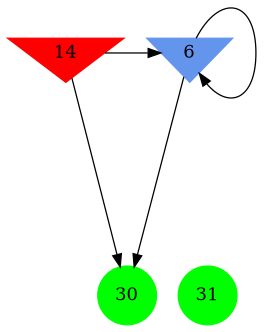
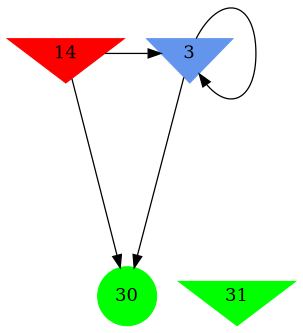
(190, 53) -> (190, 53)
(208, 295) -> (237, 296)
